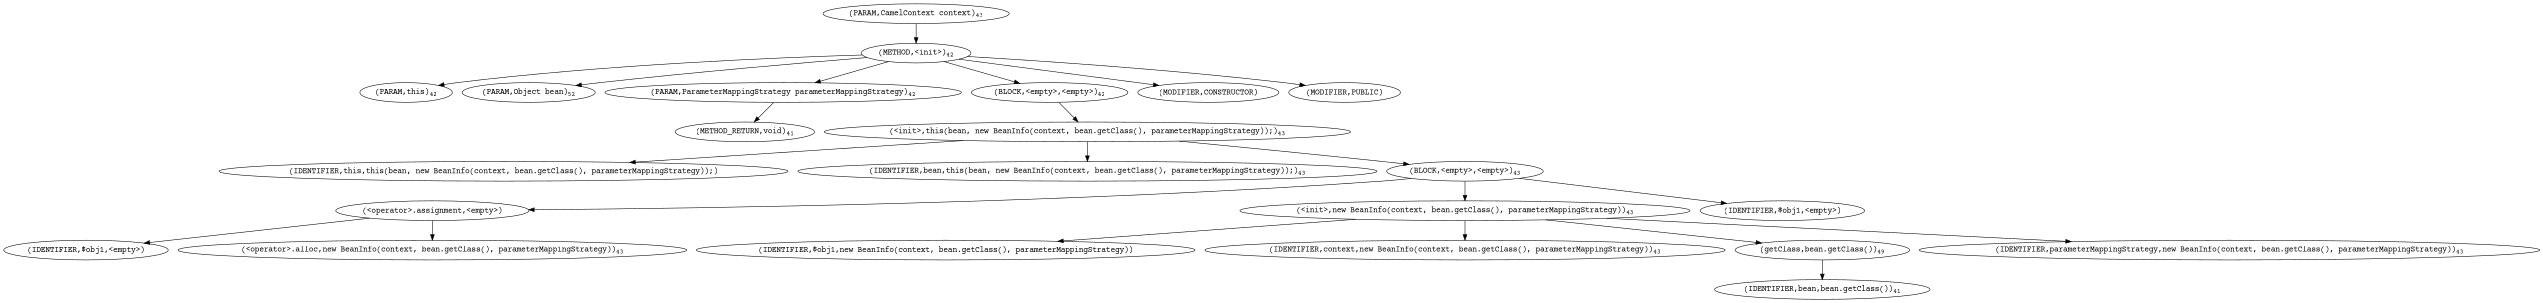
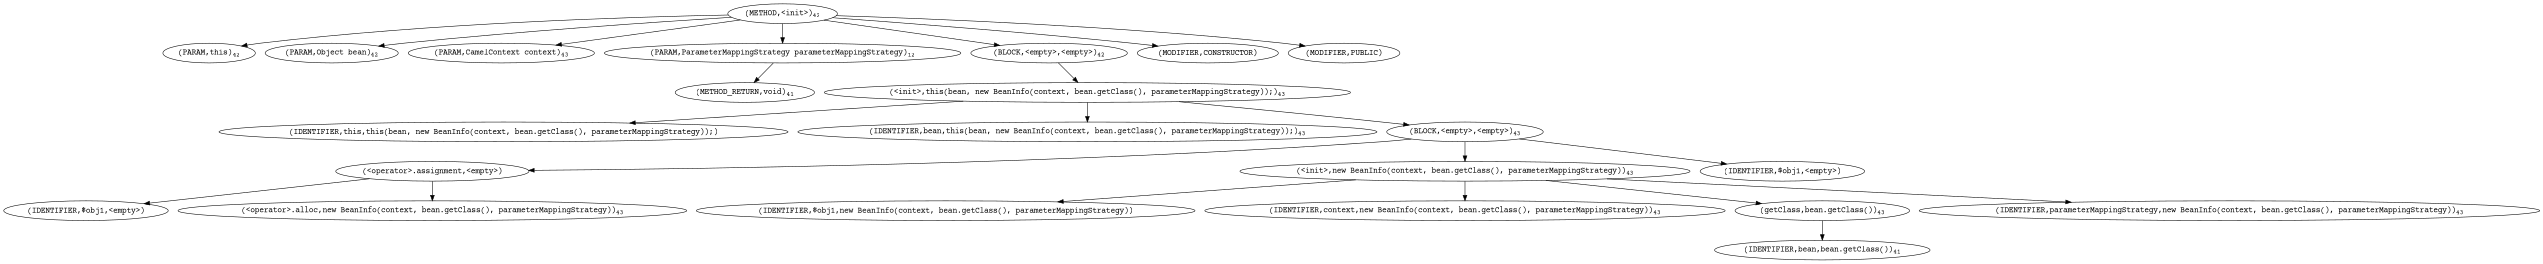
(916, 31) -> (651, 32)
(572, 92) -> (375, 52)
(912, 92) -> (911, 52)
(1881, 249) -> (1881, 210)
